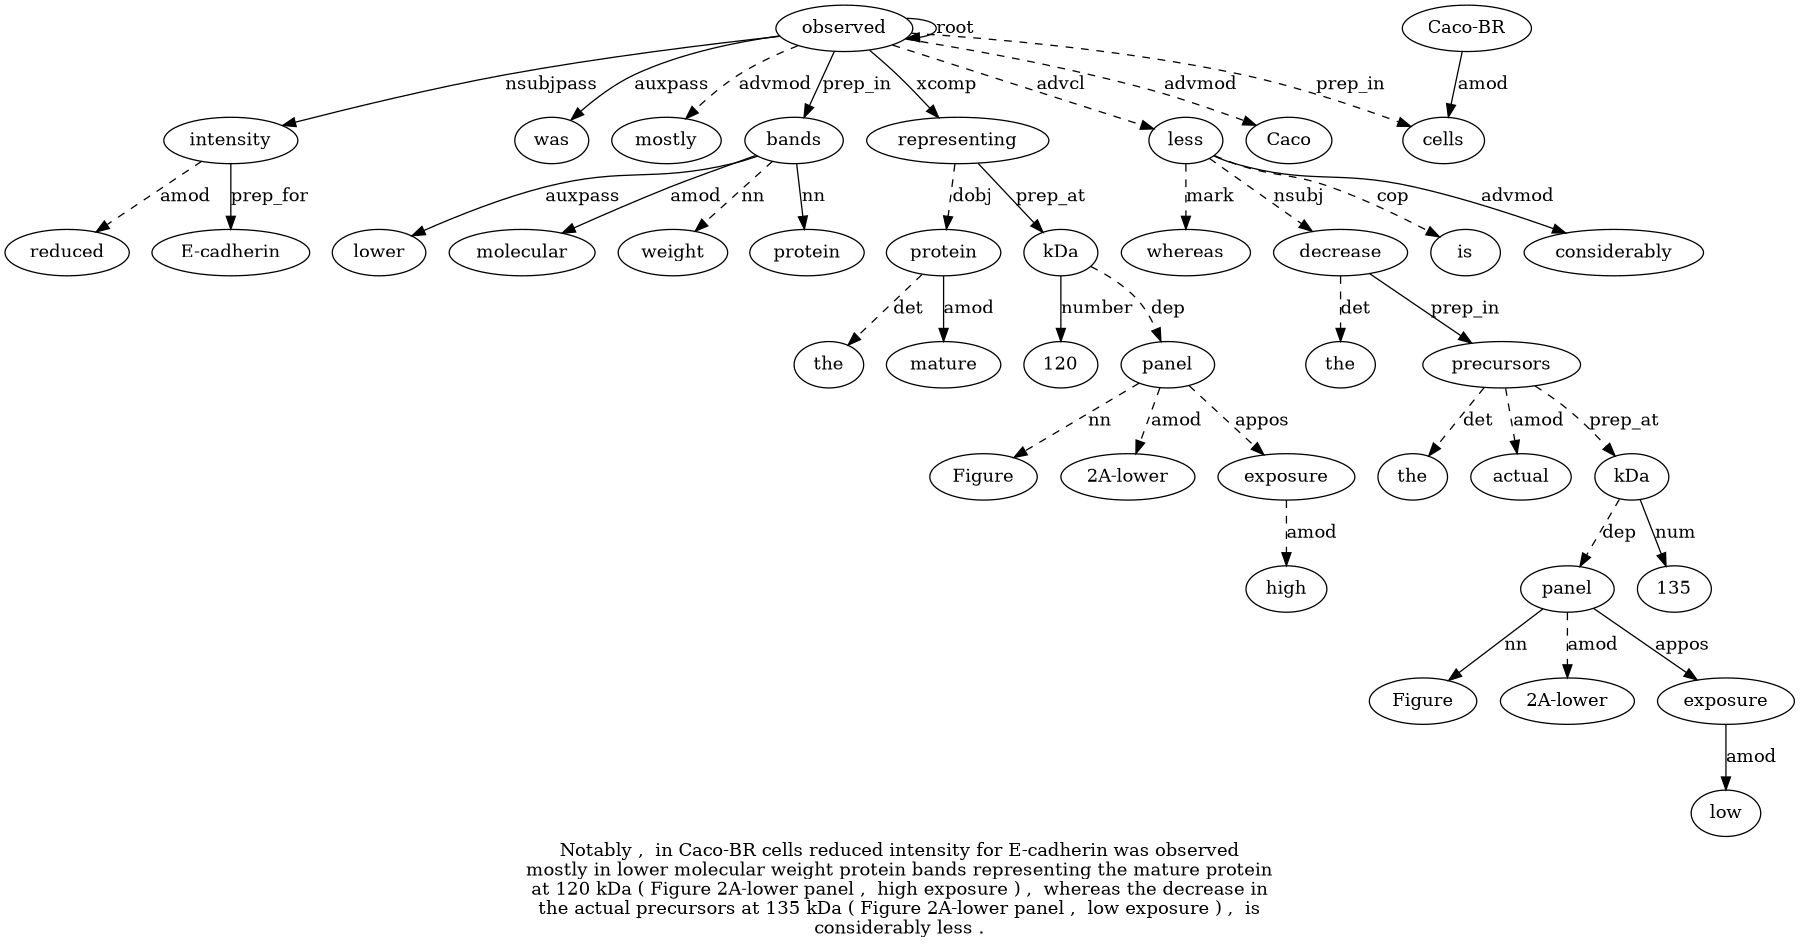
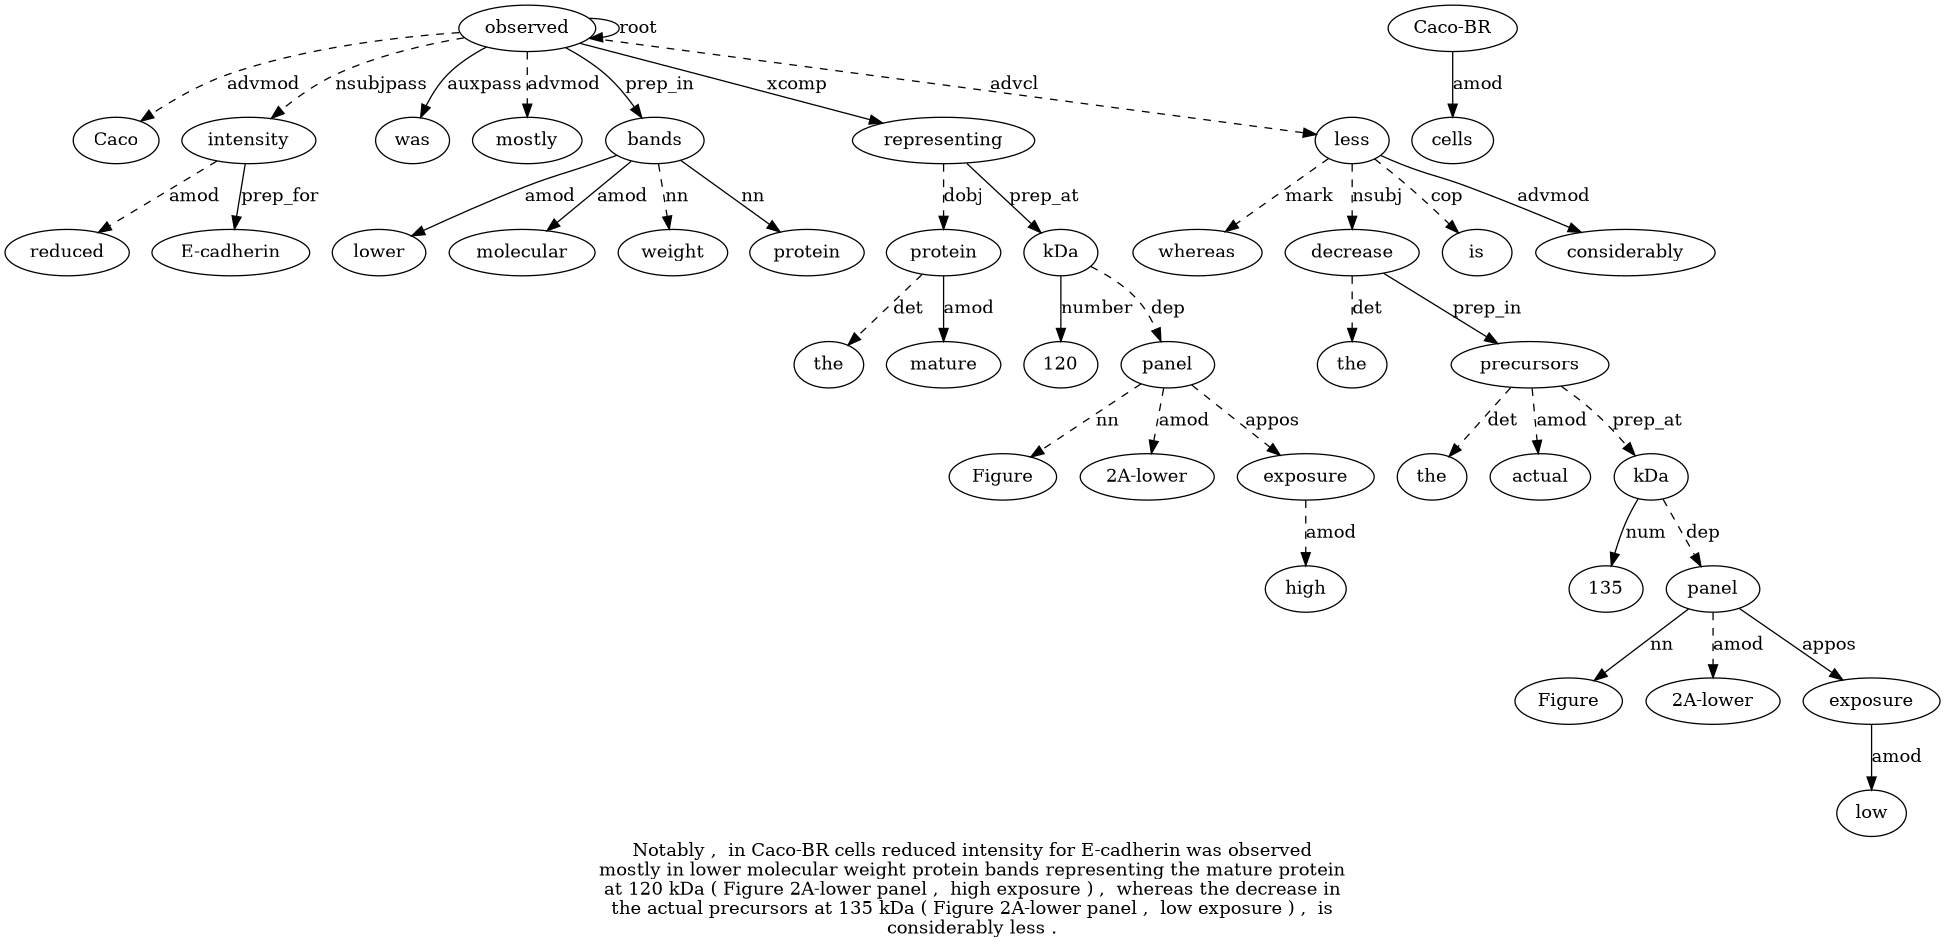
(1159, 59) -> none
(536, 69) -> (368, 62)
(583, 197) -> (550, 197)
